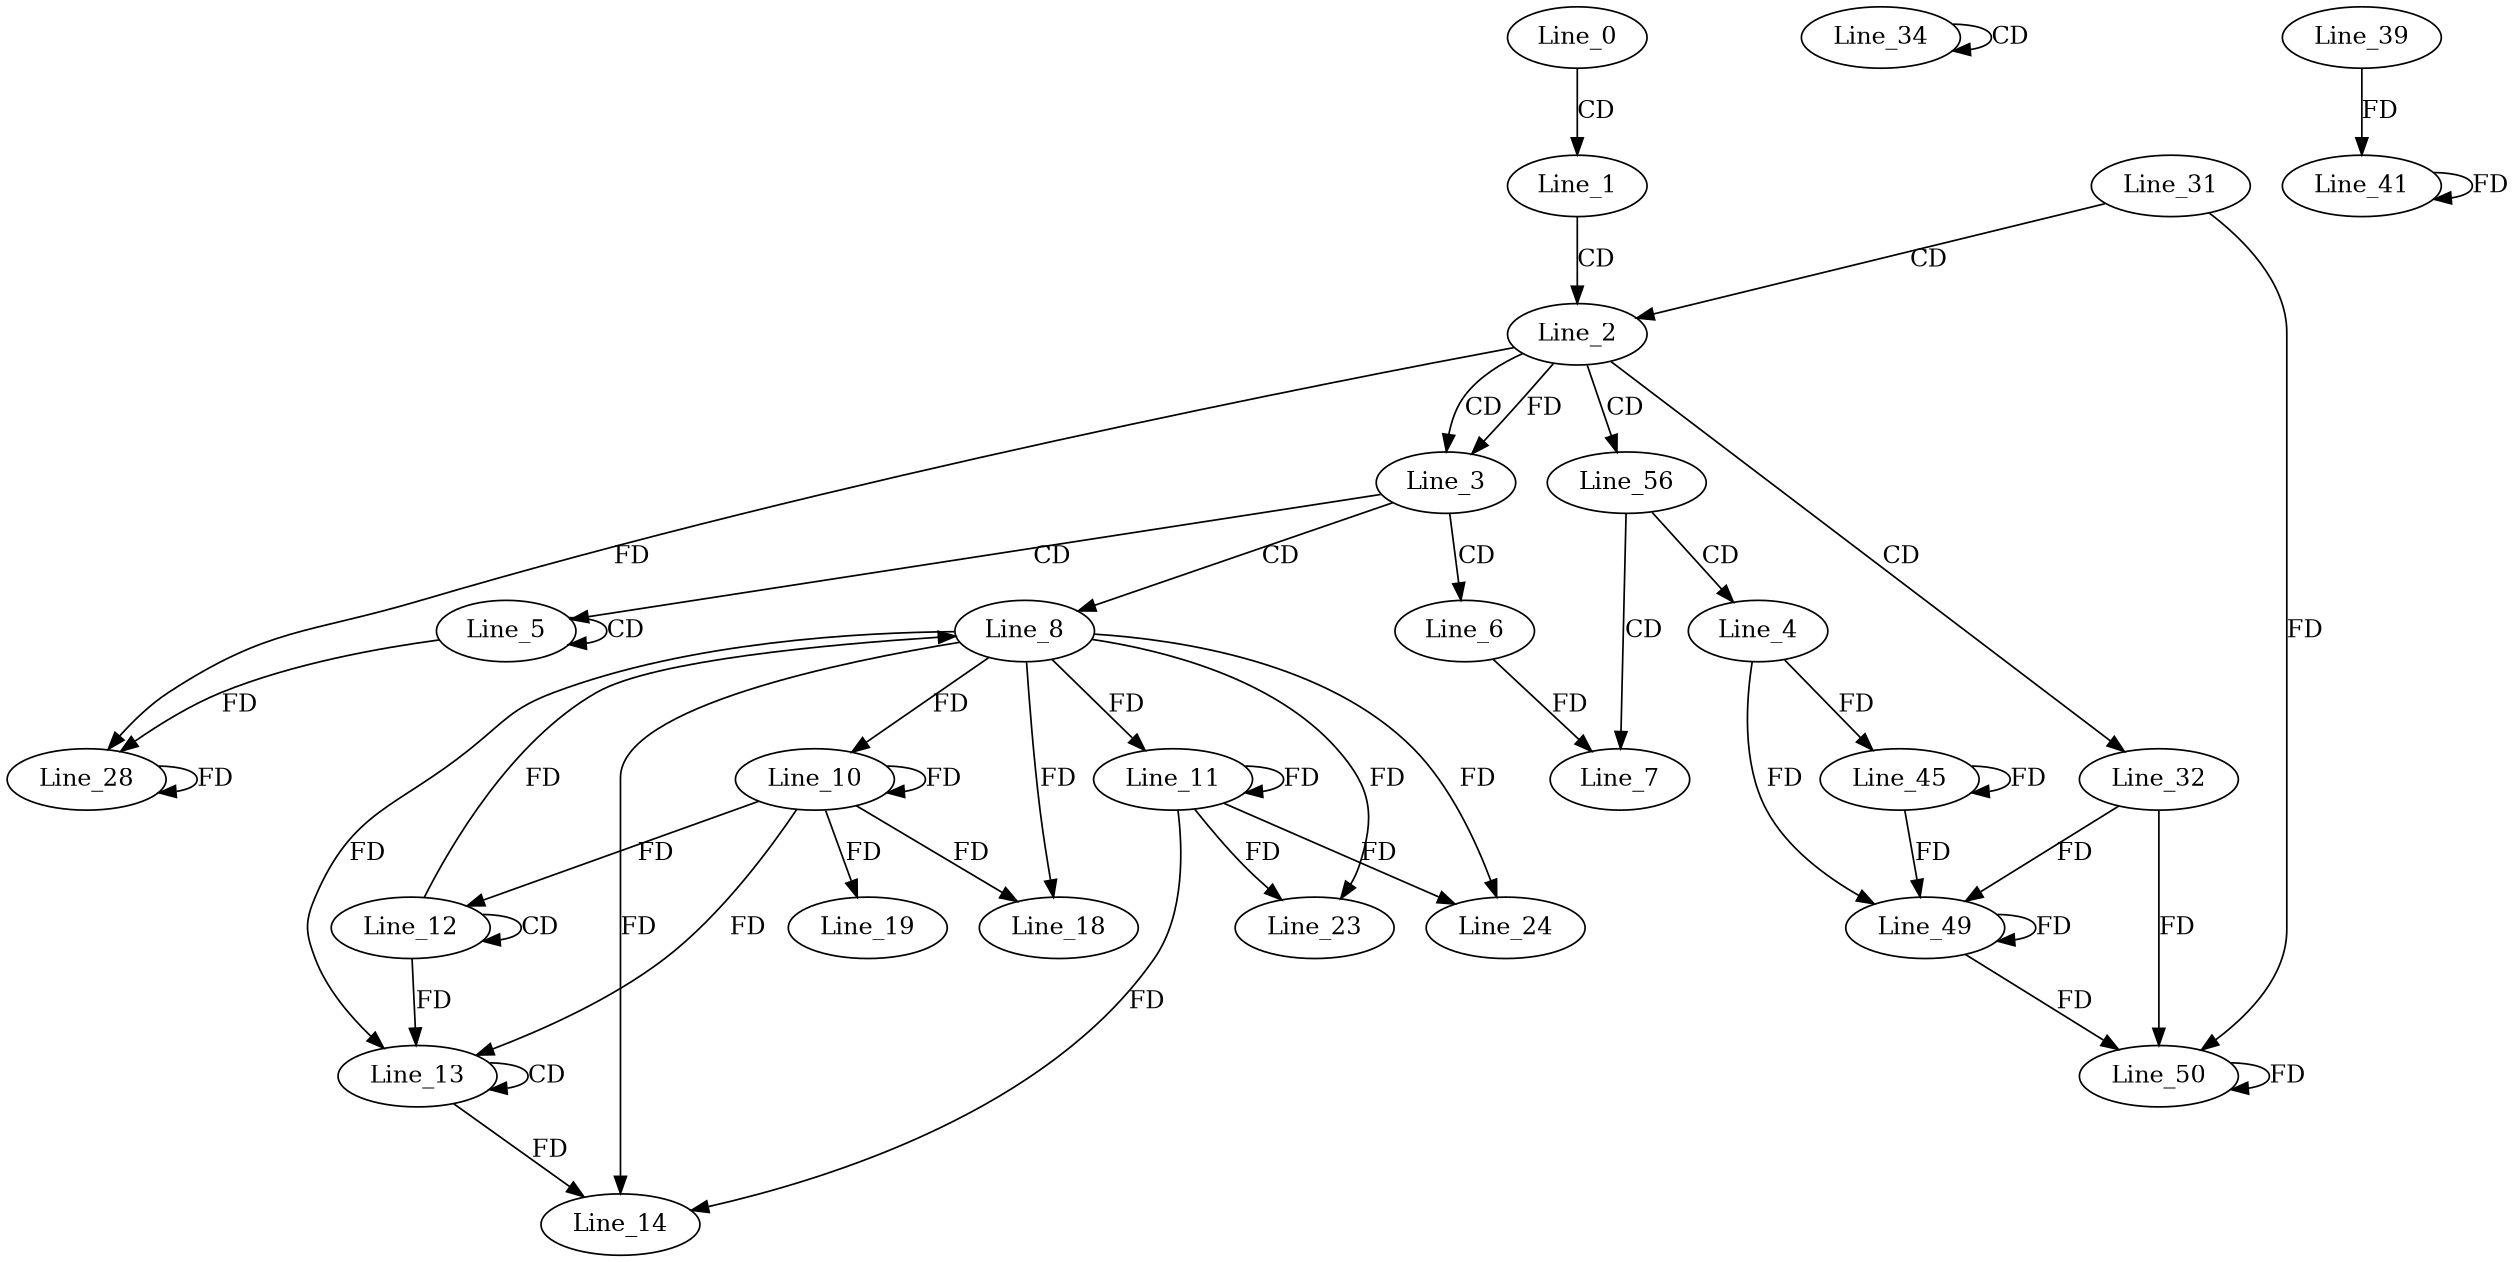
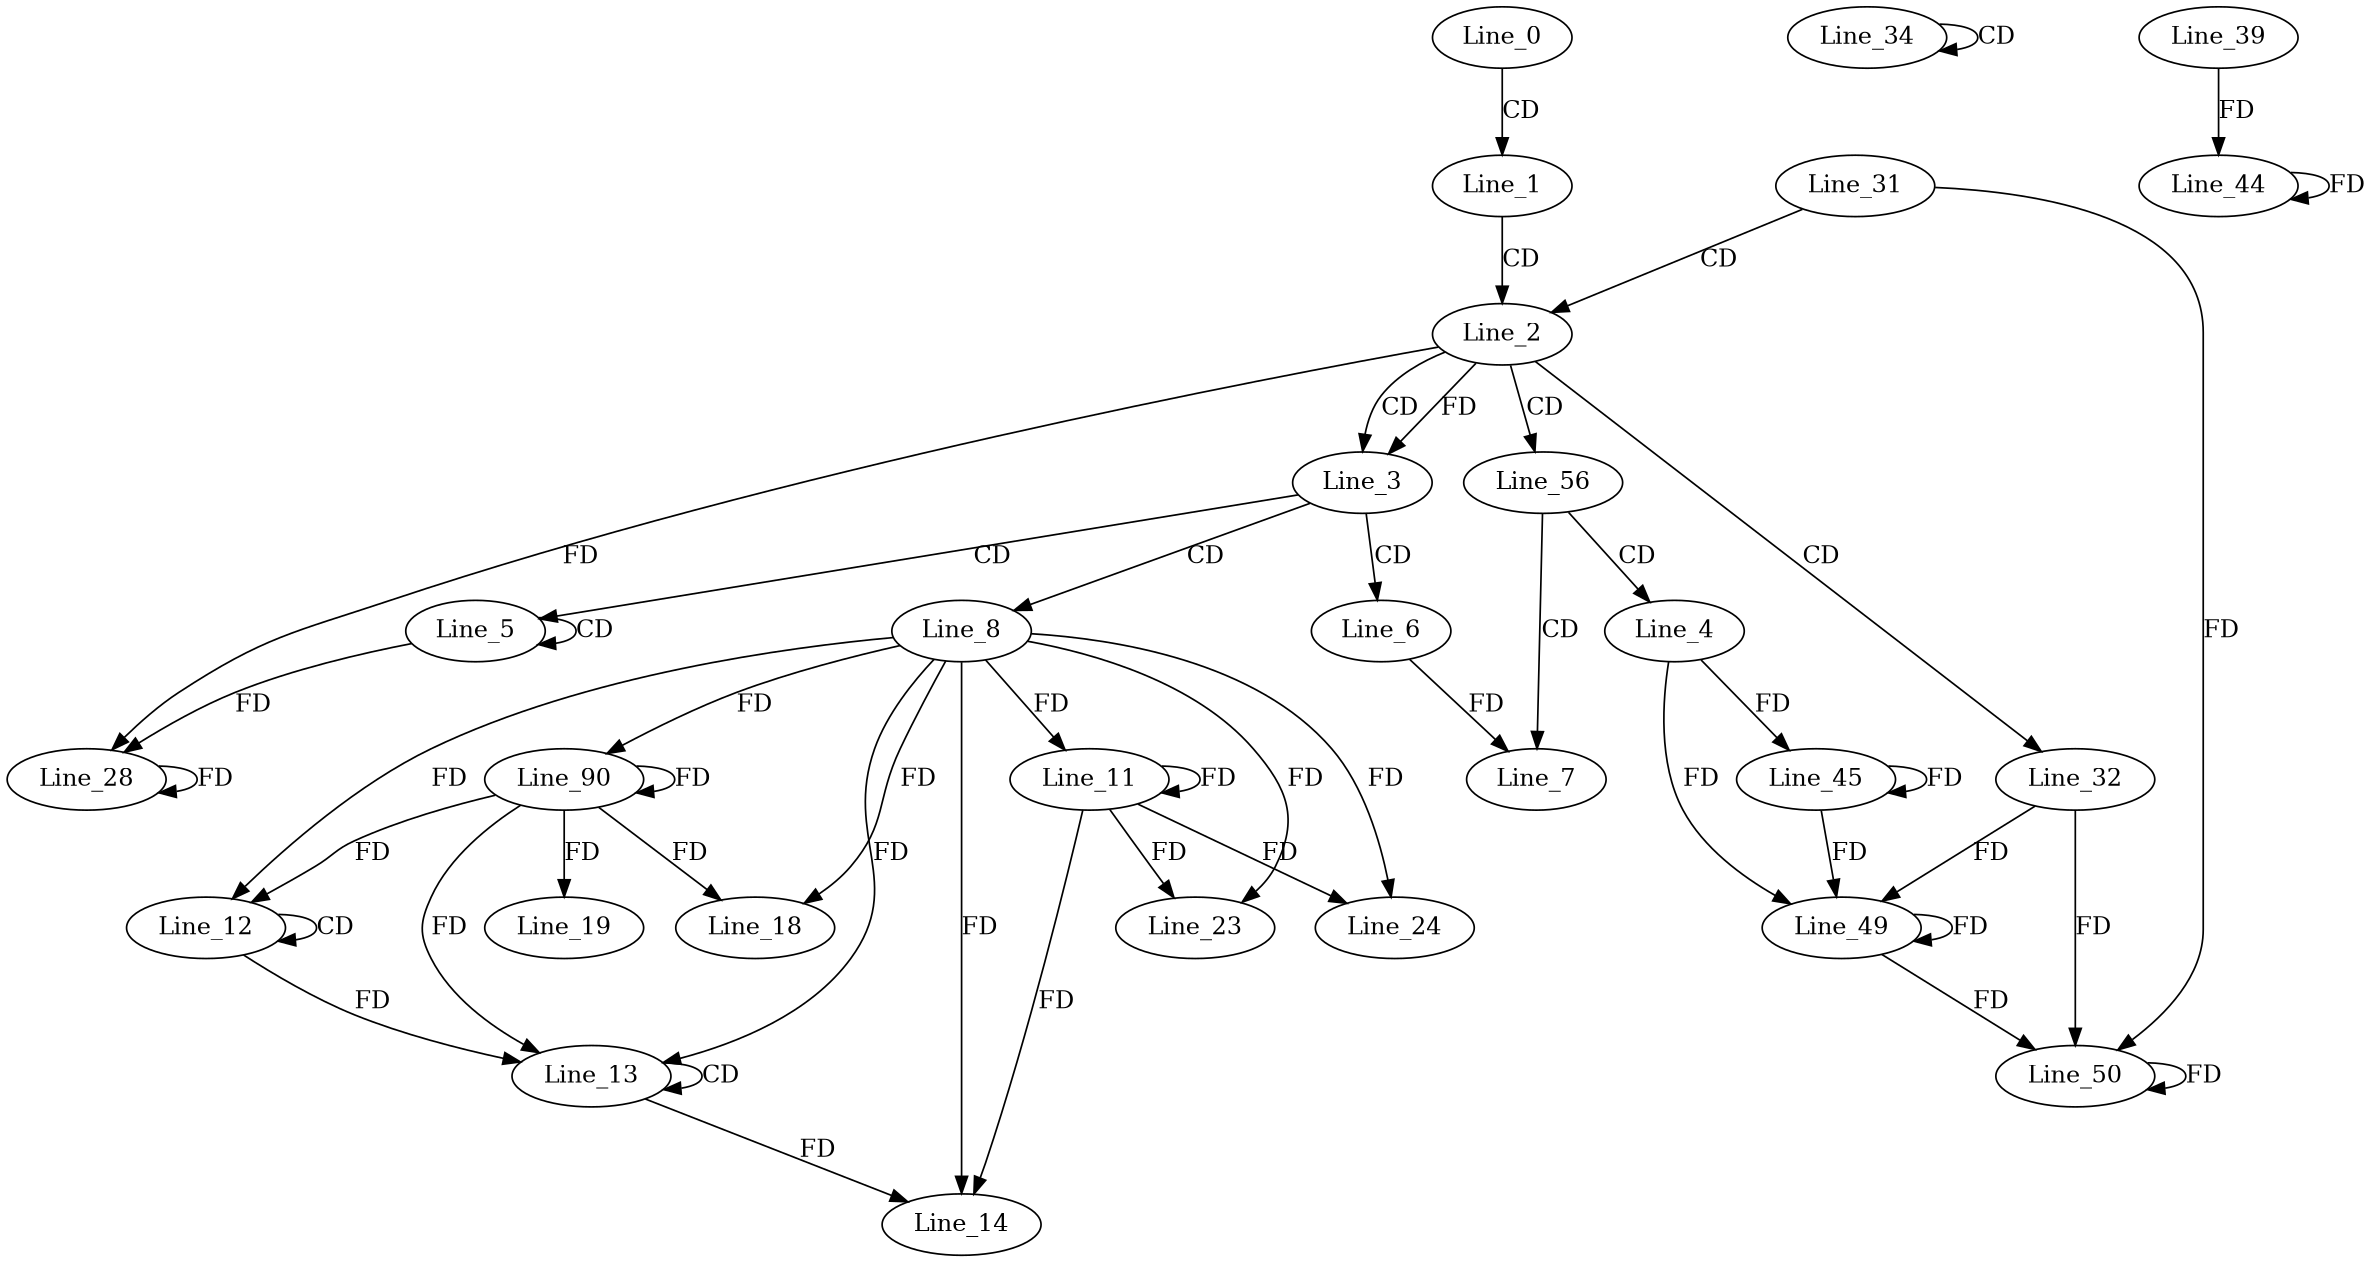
(2362, 186) -> (2219, 186)
(618, 683) -> (545, 704)
(815, 779) -> (564, 779)
